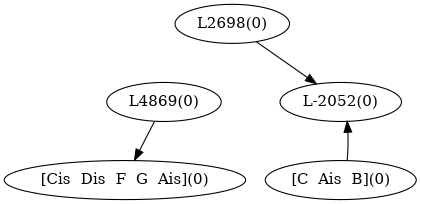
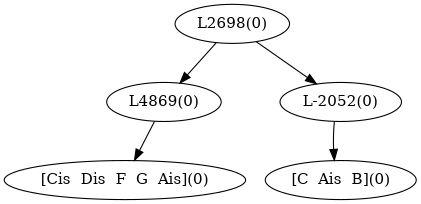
none -> (202, 59)
(348, 146) -> (334, 135)
